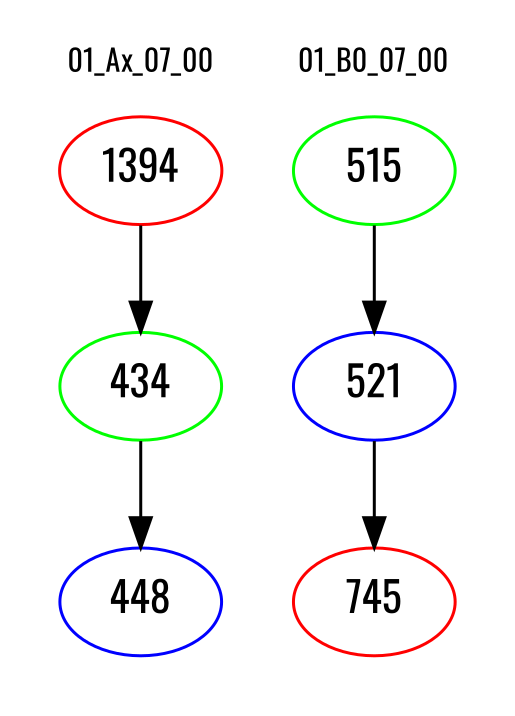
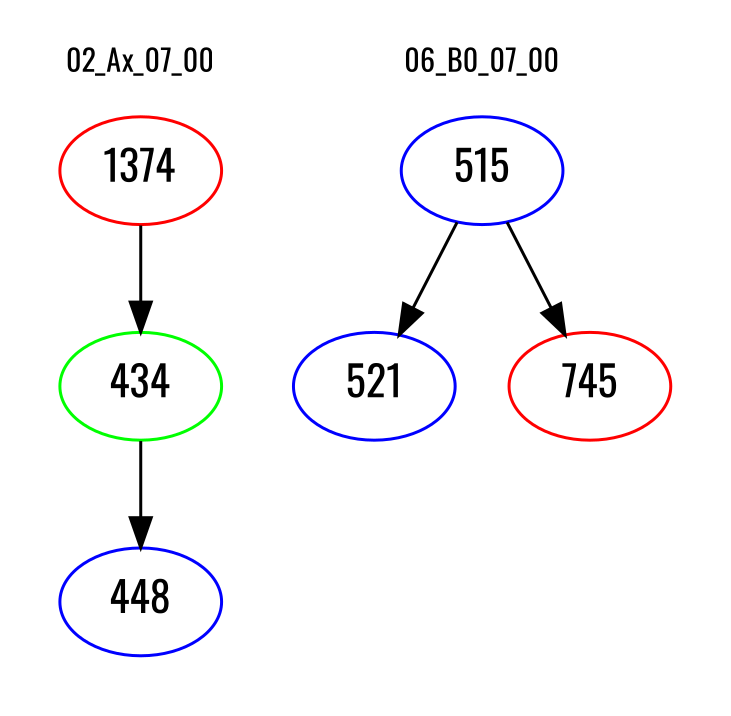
(141, 64) -> (141, 64)
(374, 64) -> (482, 64)
(141, 171) -> (141, 171)
(374, 171) -> (482, 171)
(374, 479) -> (529, 265)
